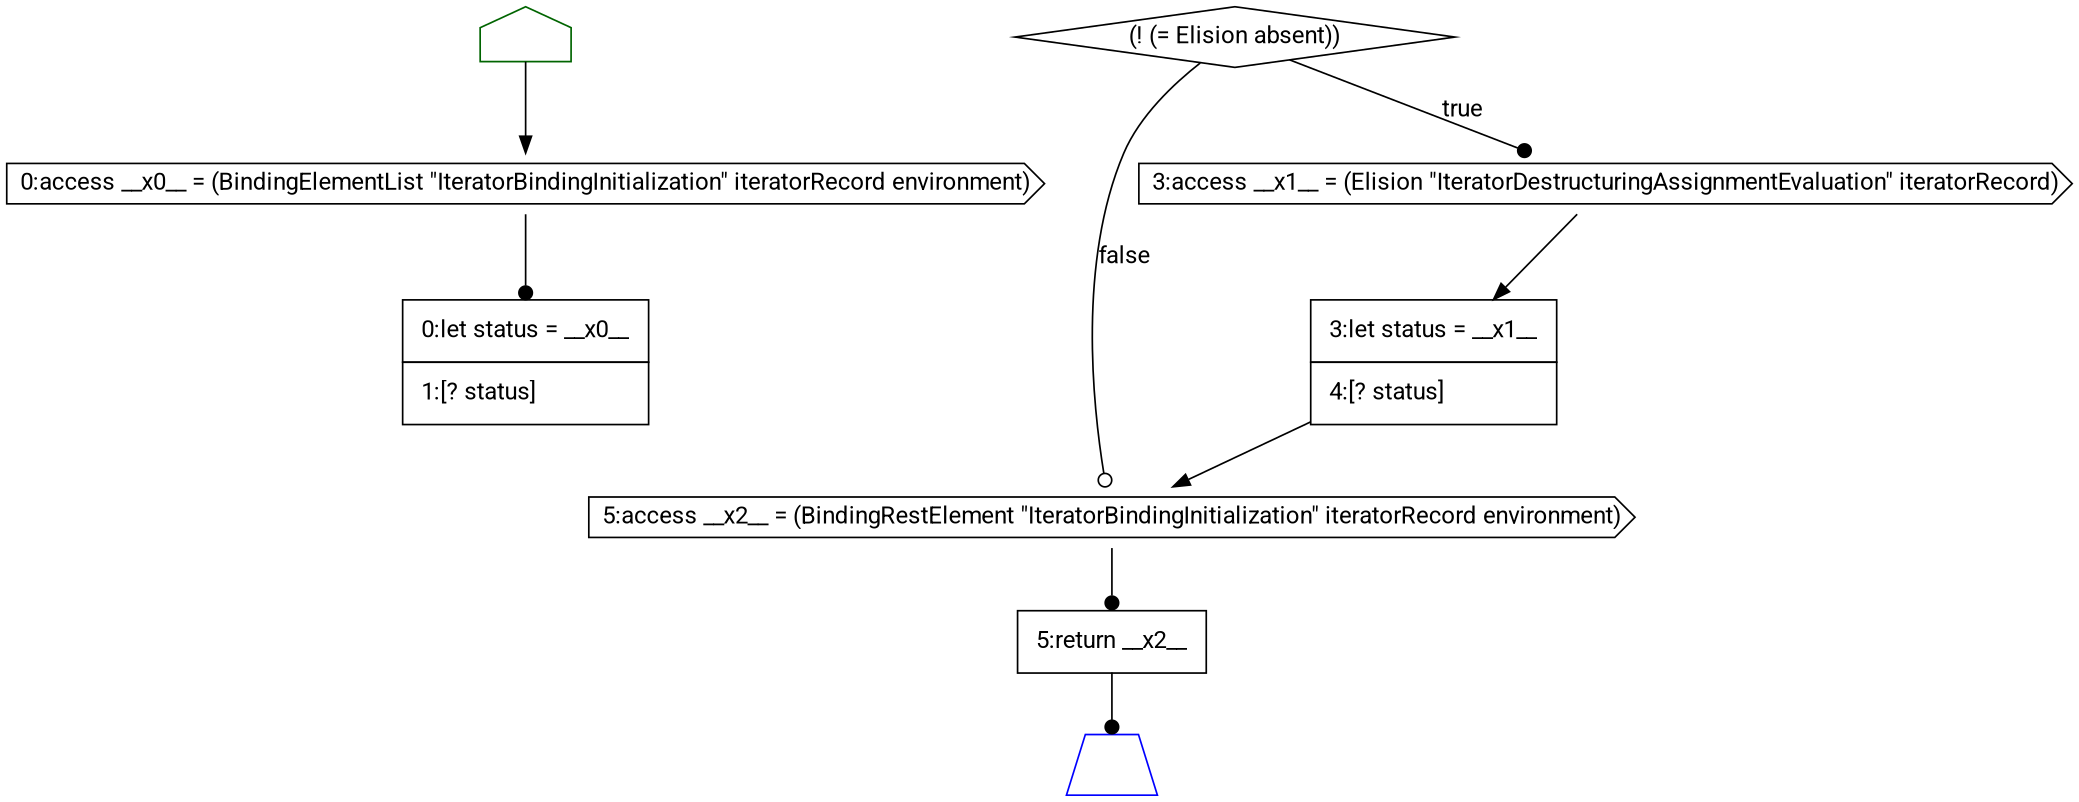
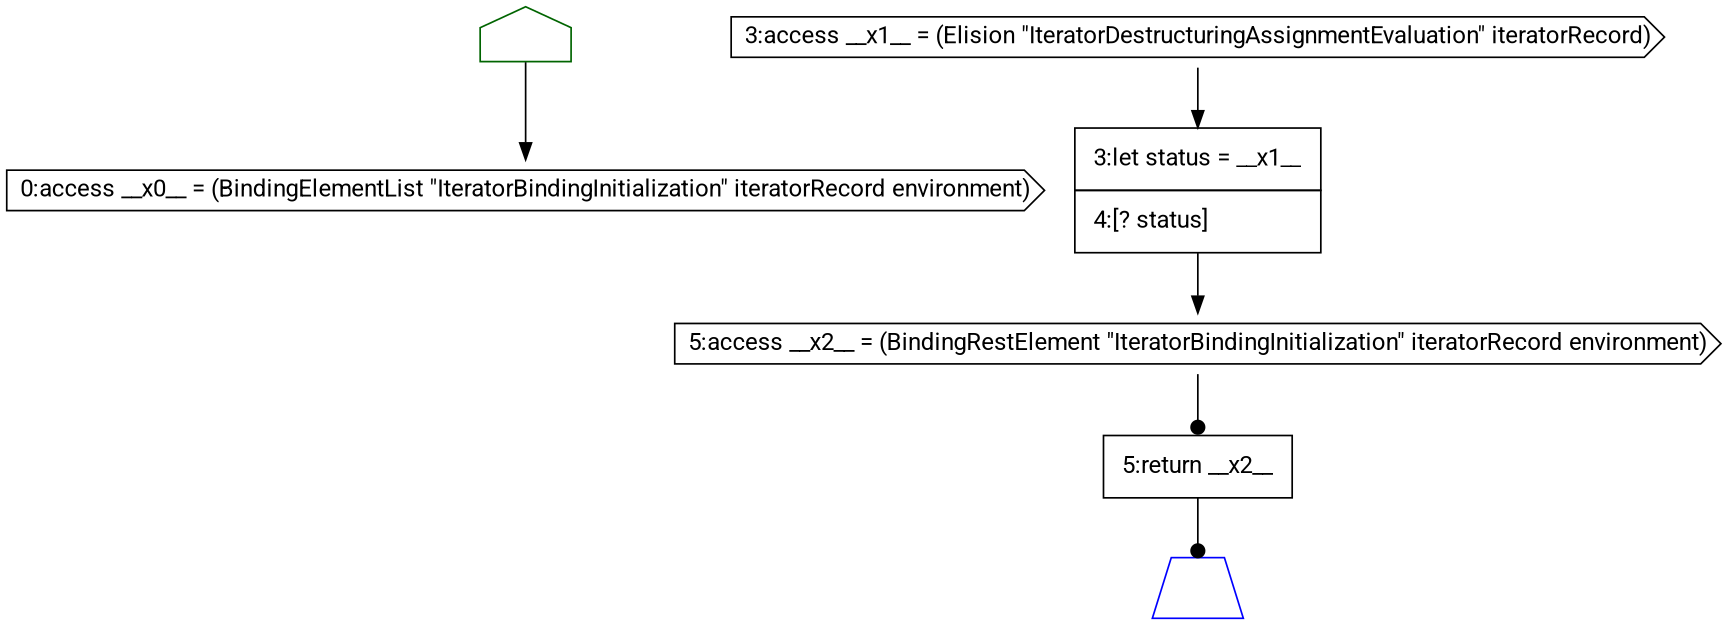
(1235, 37) -> none
(526, 362) -> none
